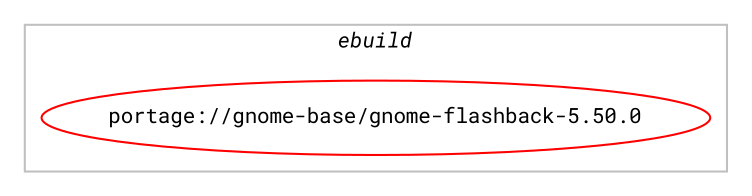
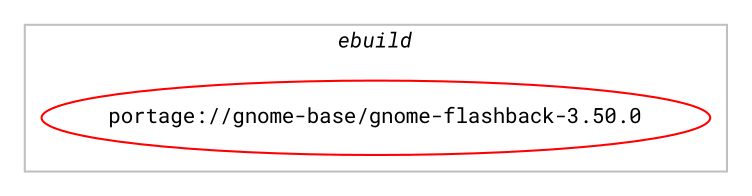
(376, 118) -> (376, 118)
